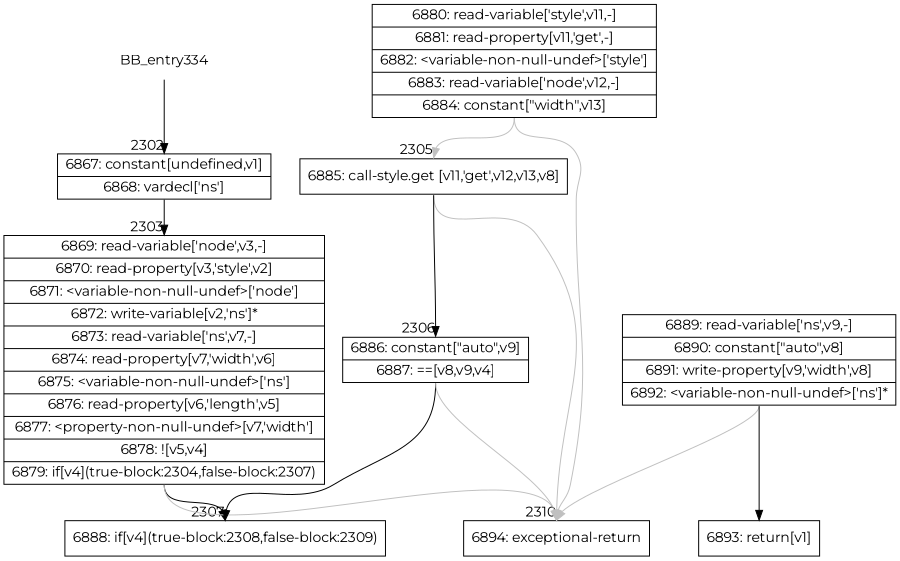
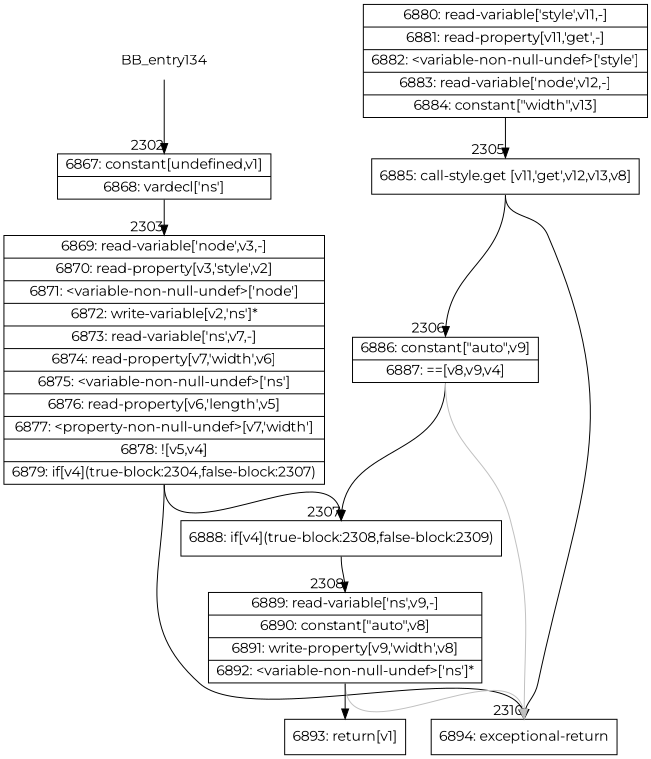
(164, 61) -> (164, 61)
(479, 138) -> (505, 133)
(579, 294) -> none
(572, 308) -> (589, 442)
(356, 503) -> (257, 698)
none -> (342, 569)
